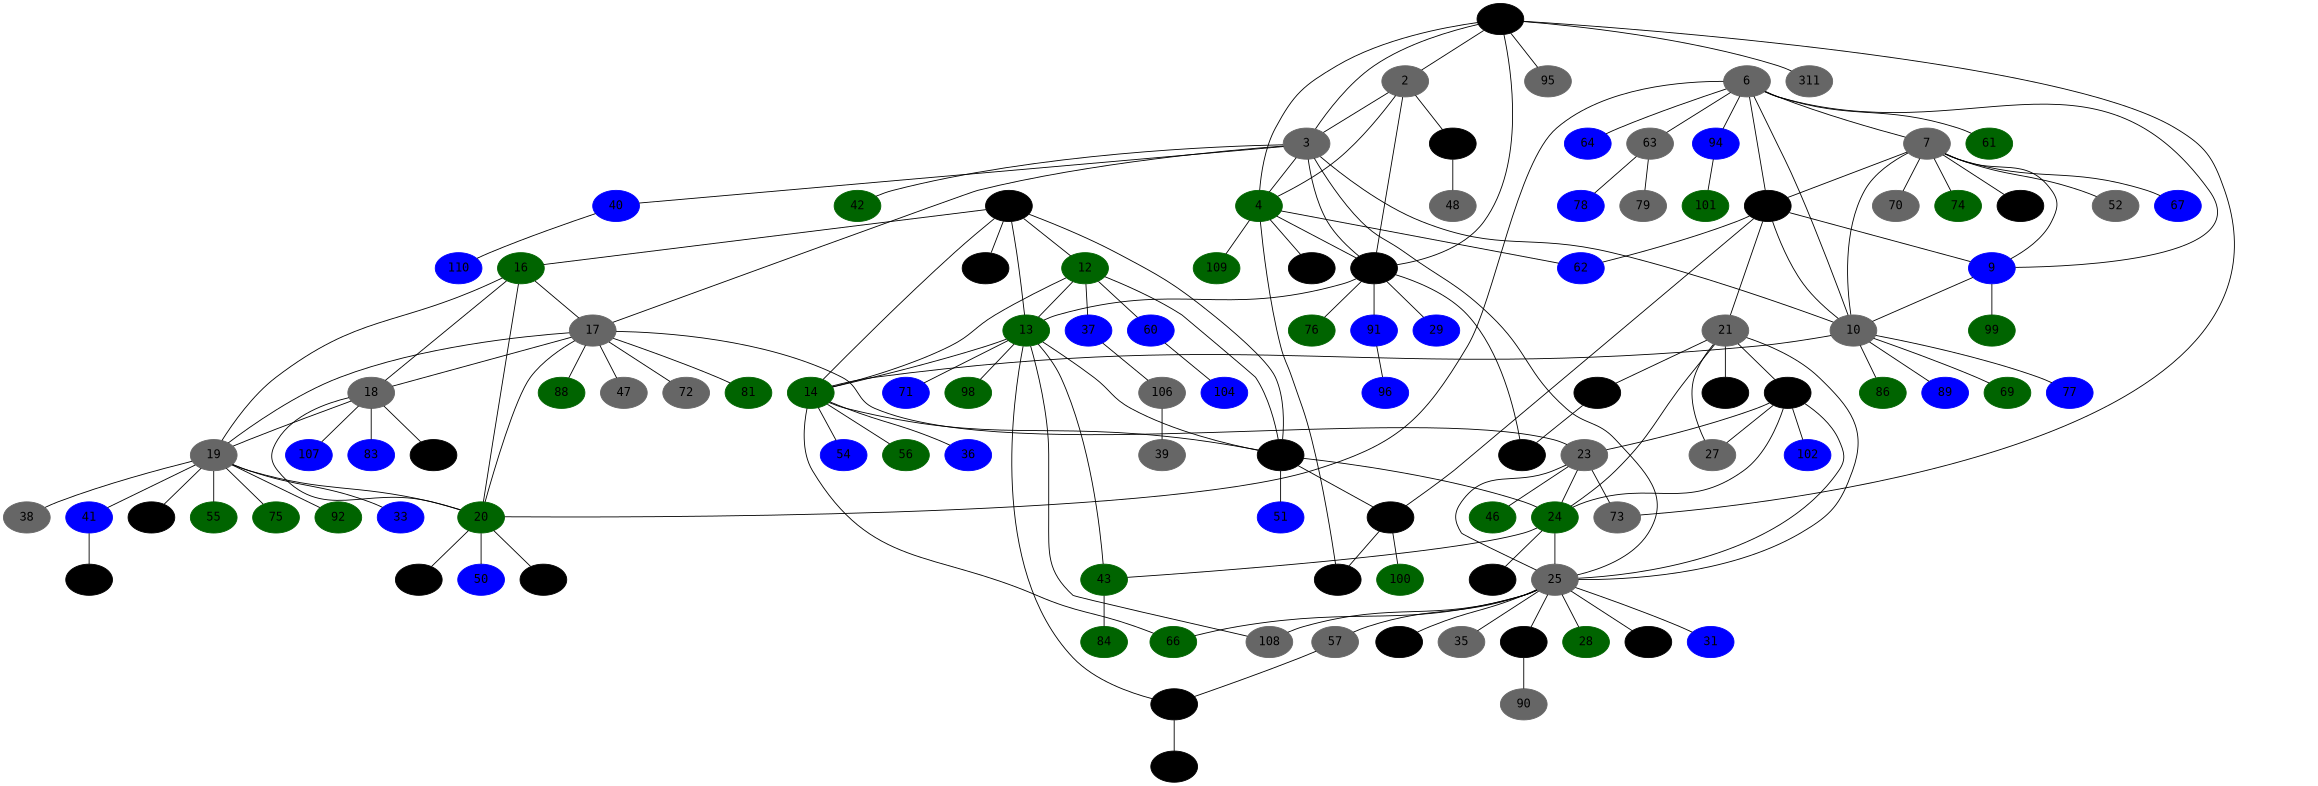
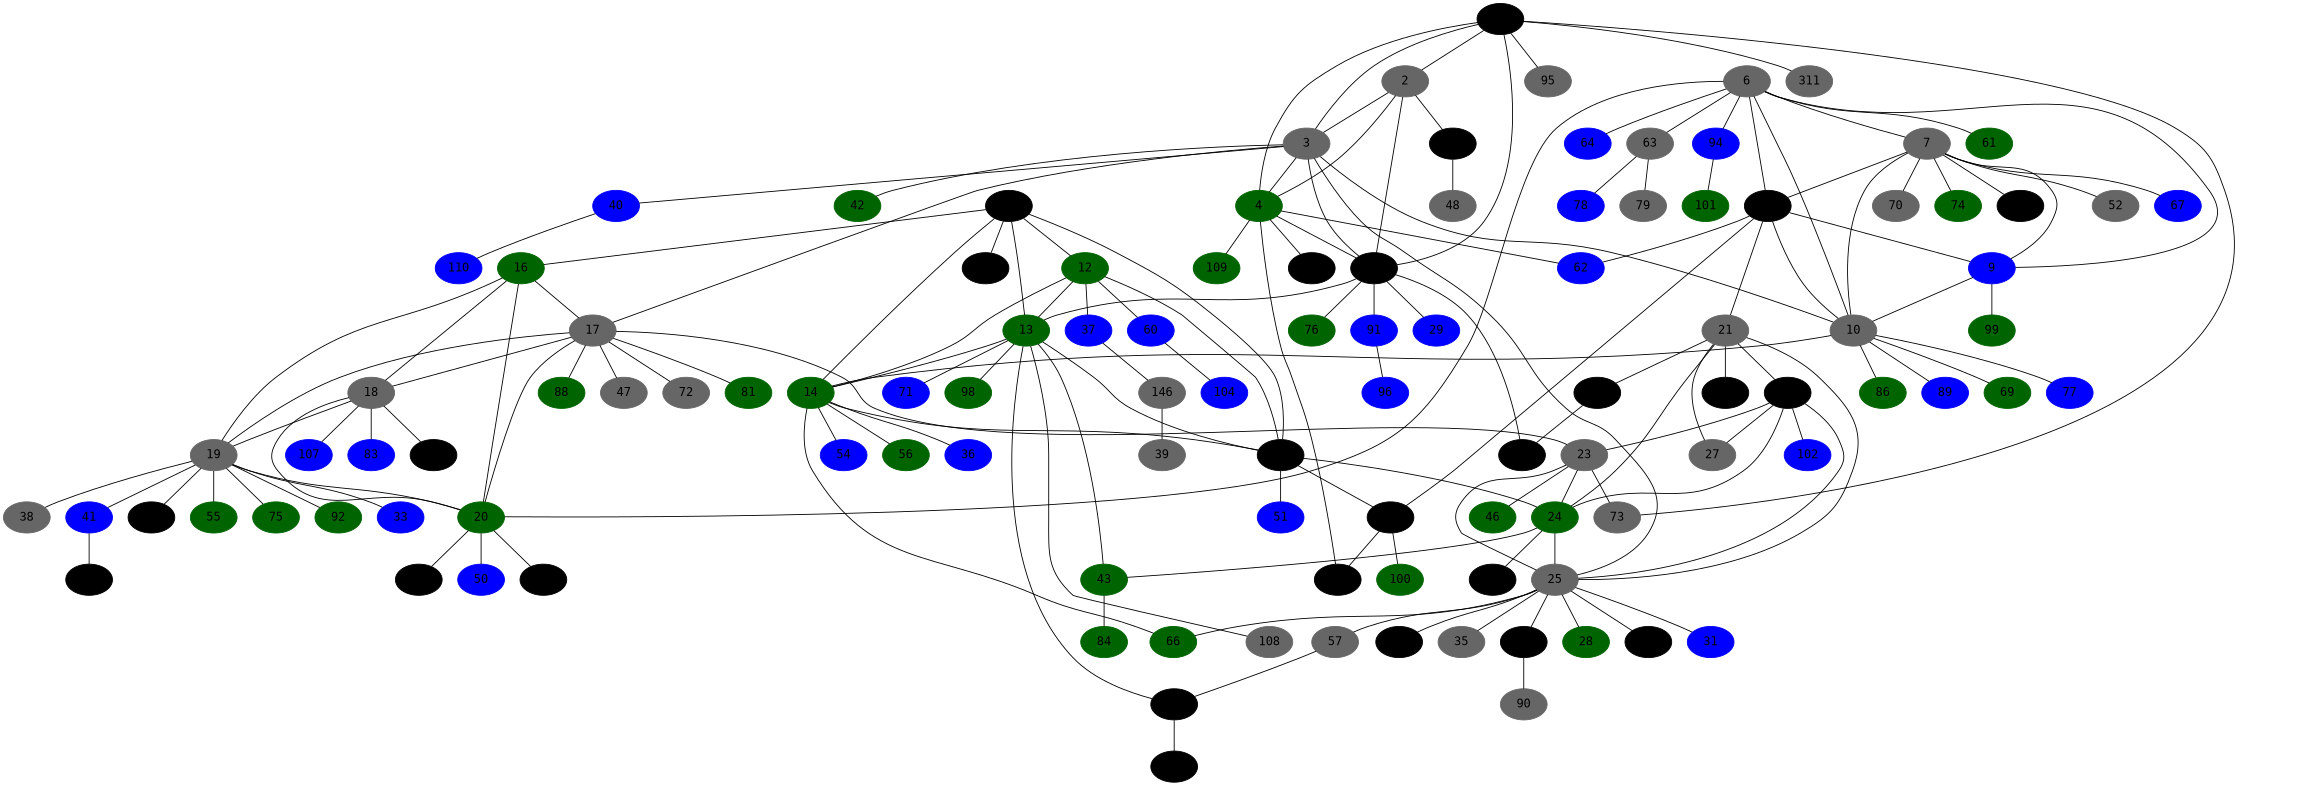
(1162, 393) -> (1162, 393)
(1413, 612) -> none
